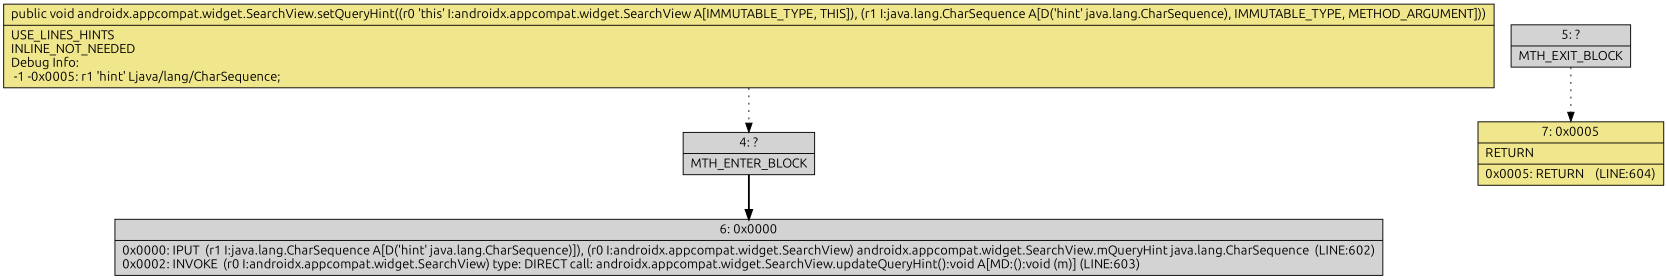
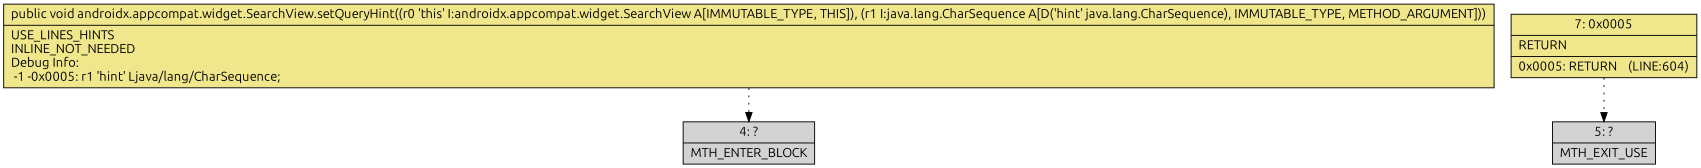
(1571, 56) -> (1604, 153)
(1571, 90) -> (1604, 95)
(749, 247) -> none
